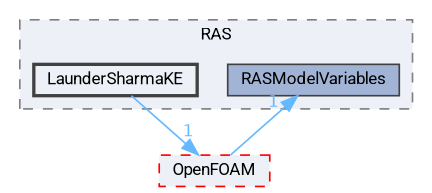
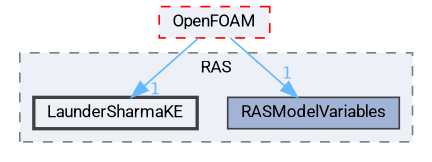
(159, 120) -> (170, 63)
